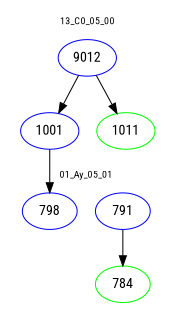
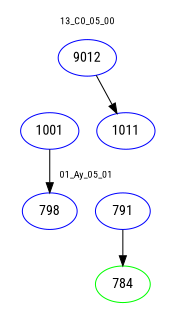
(71, 90) -> none
(126, 131) -> (126, 131)
